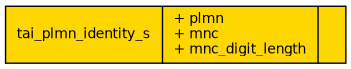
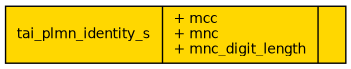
(199, 19) -> (196, 19)
